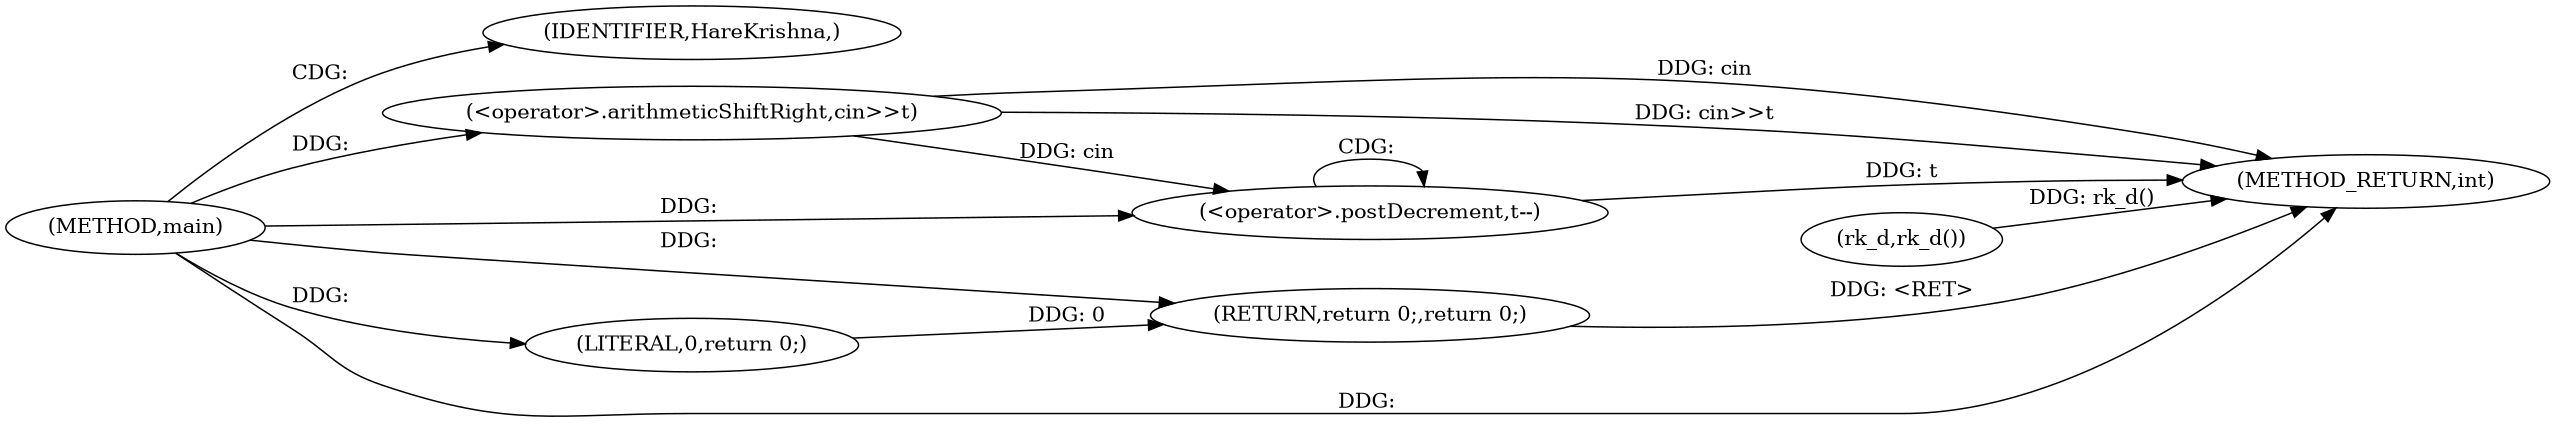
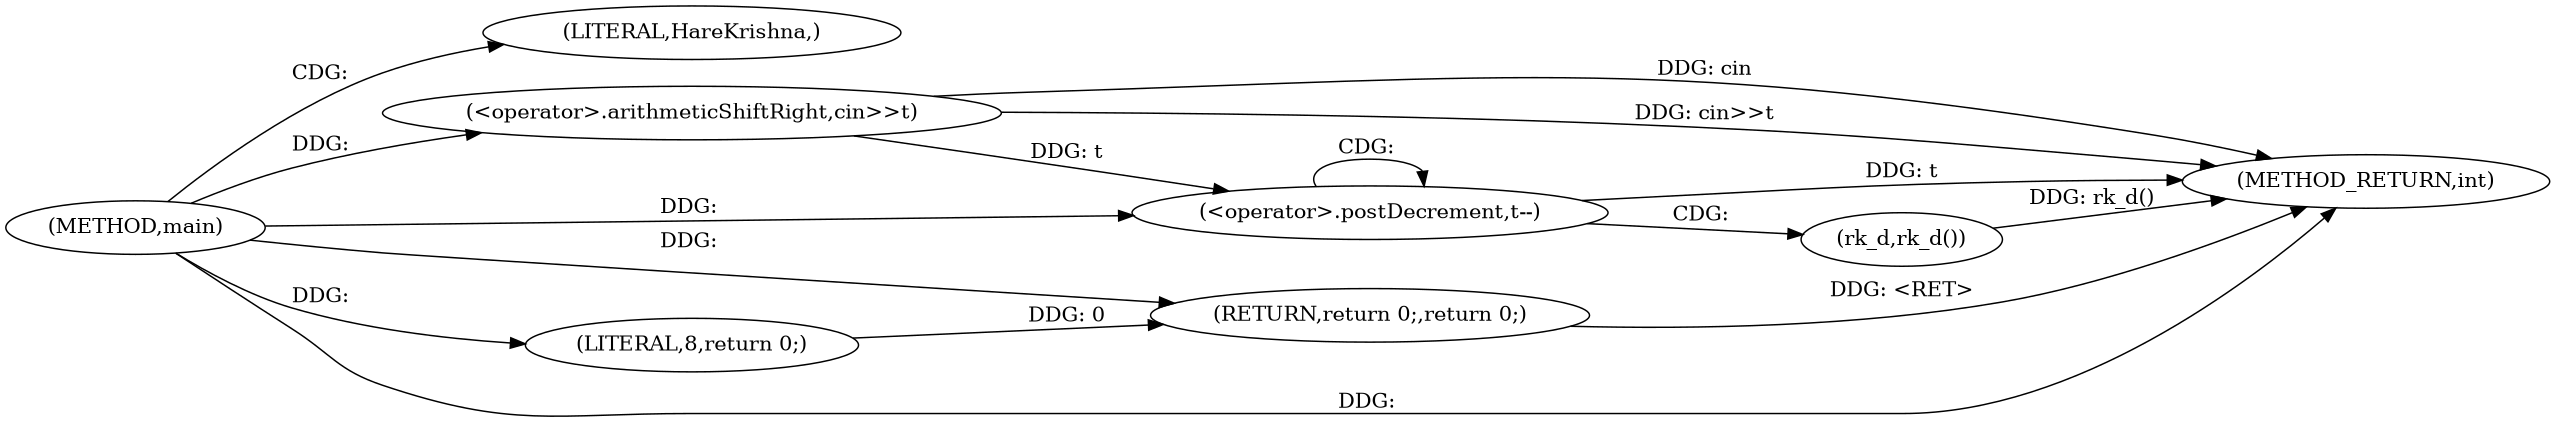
(692, 33) -> (692, 33)
(1067, 152) -> (1067, 152)
none -> (1688, 229)
(692, 345) -> (692, 345)
